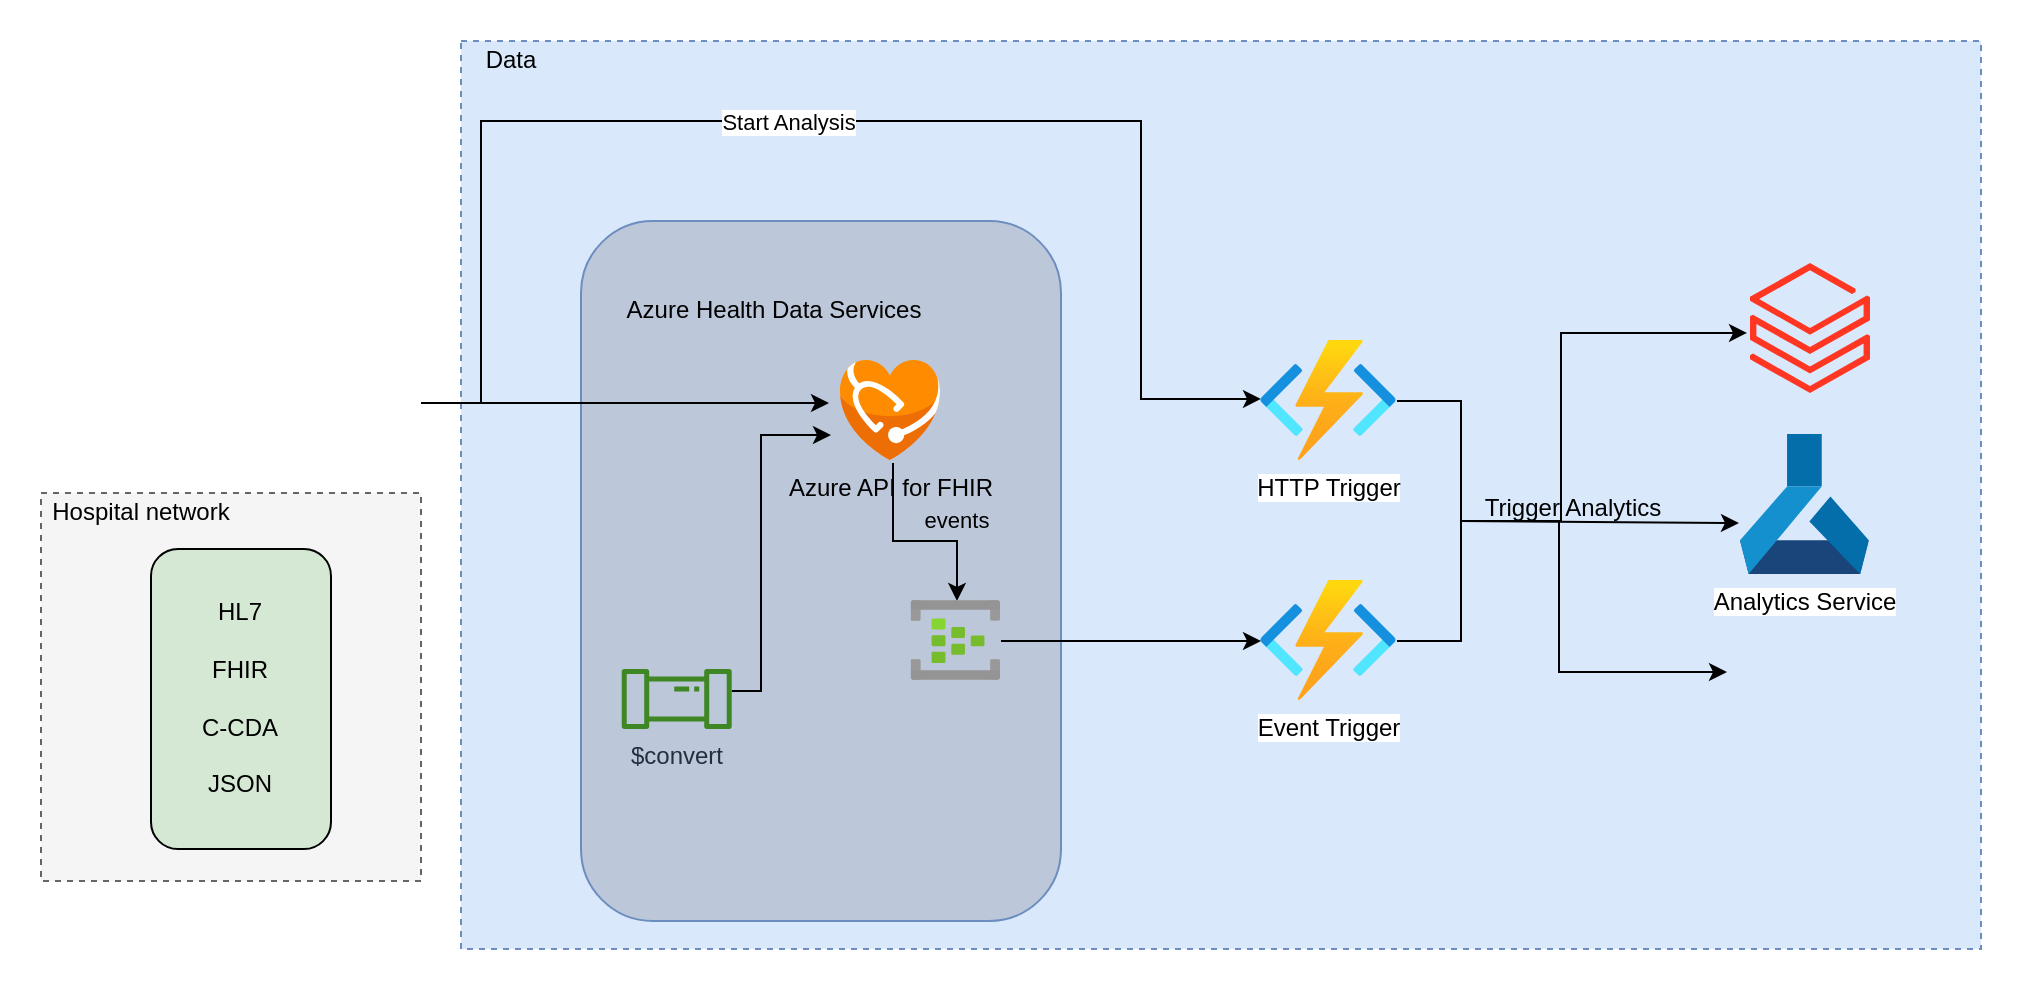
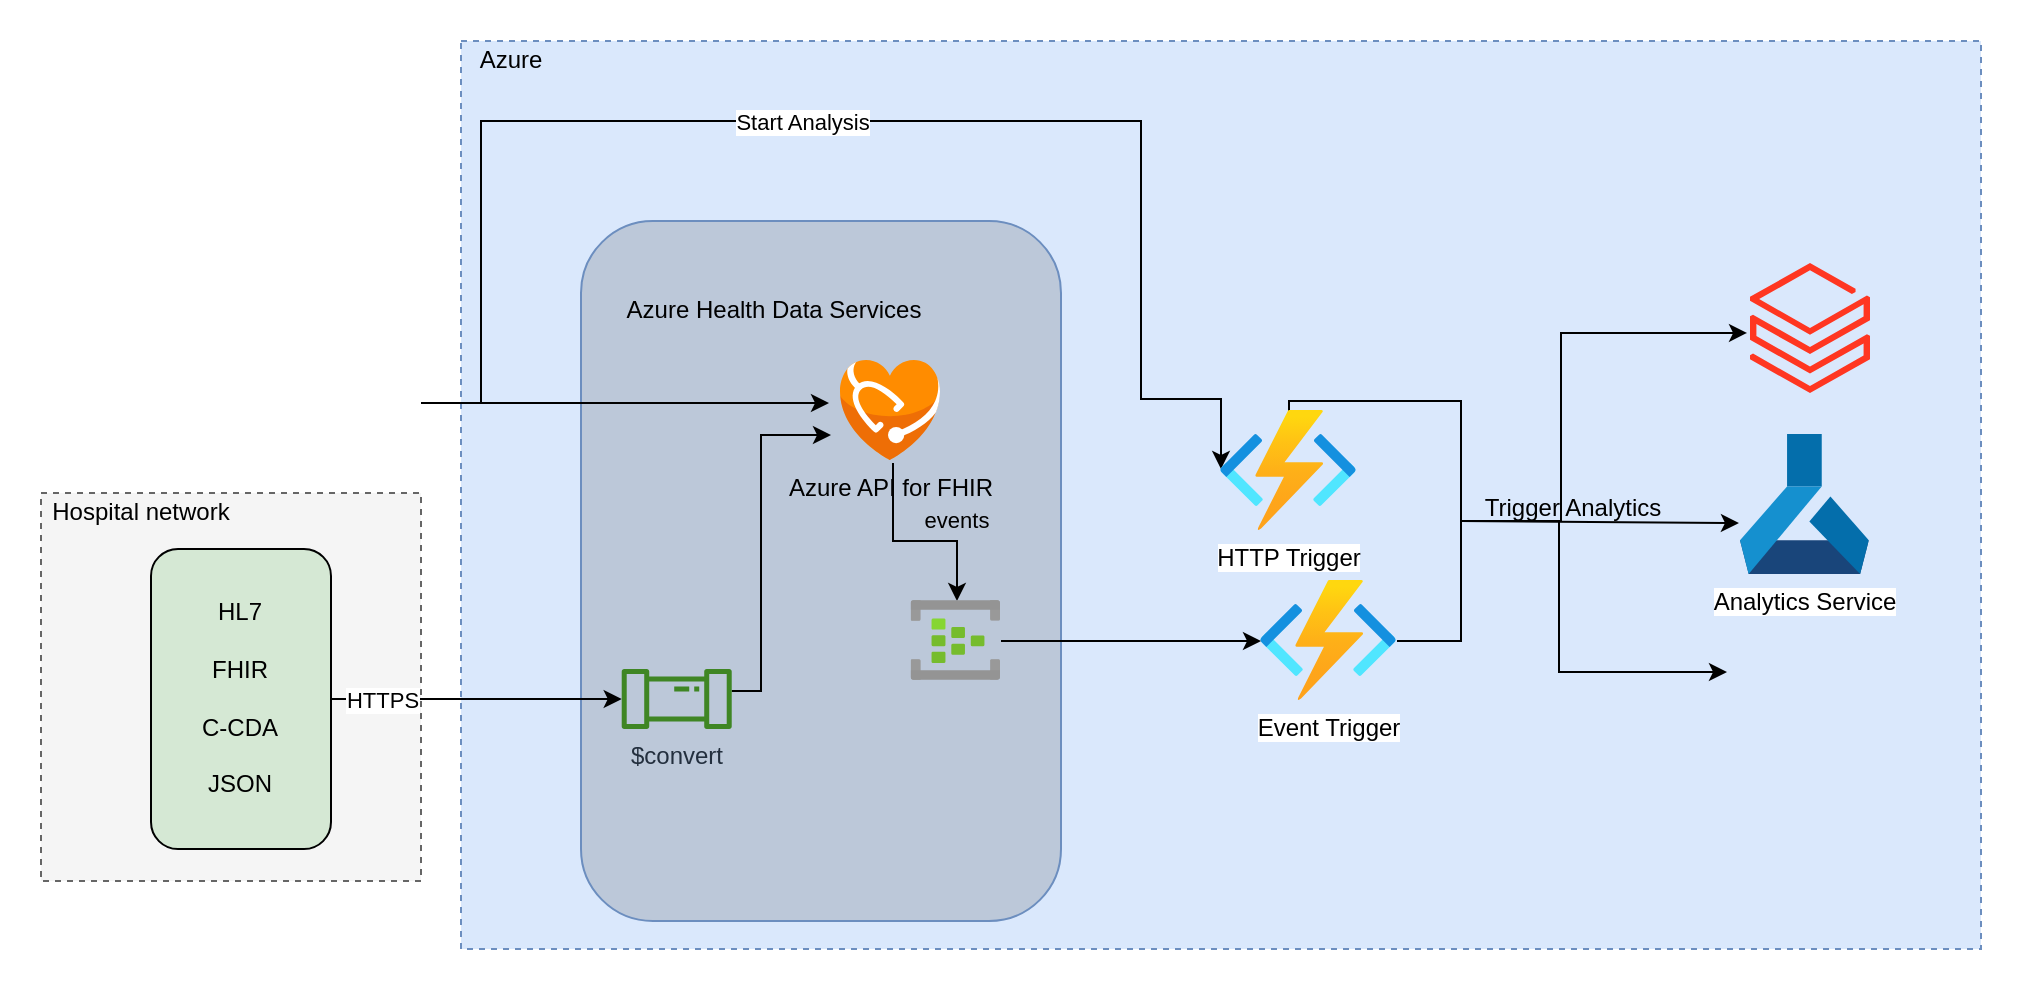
(512, 61) -> (512, 61)
(1329, 401) -> (1289, 471)
none -> (495, 699)
